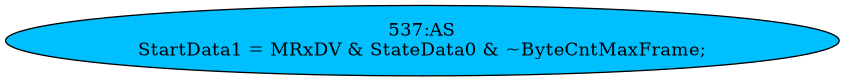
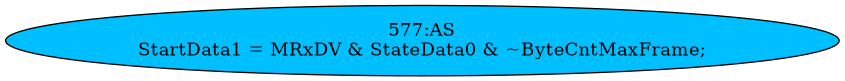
(422, 41) -> (422, 41)
